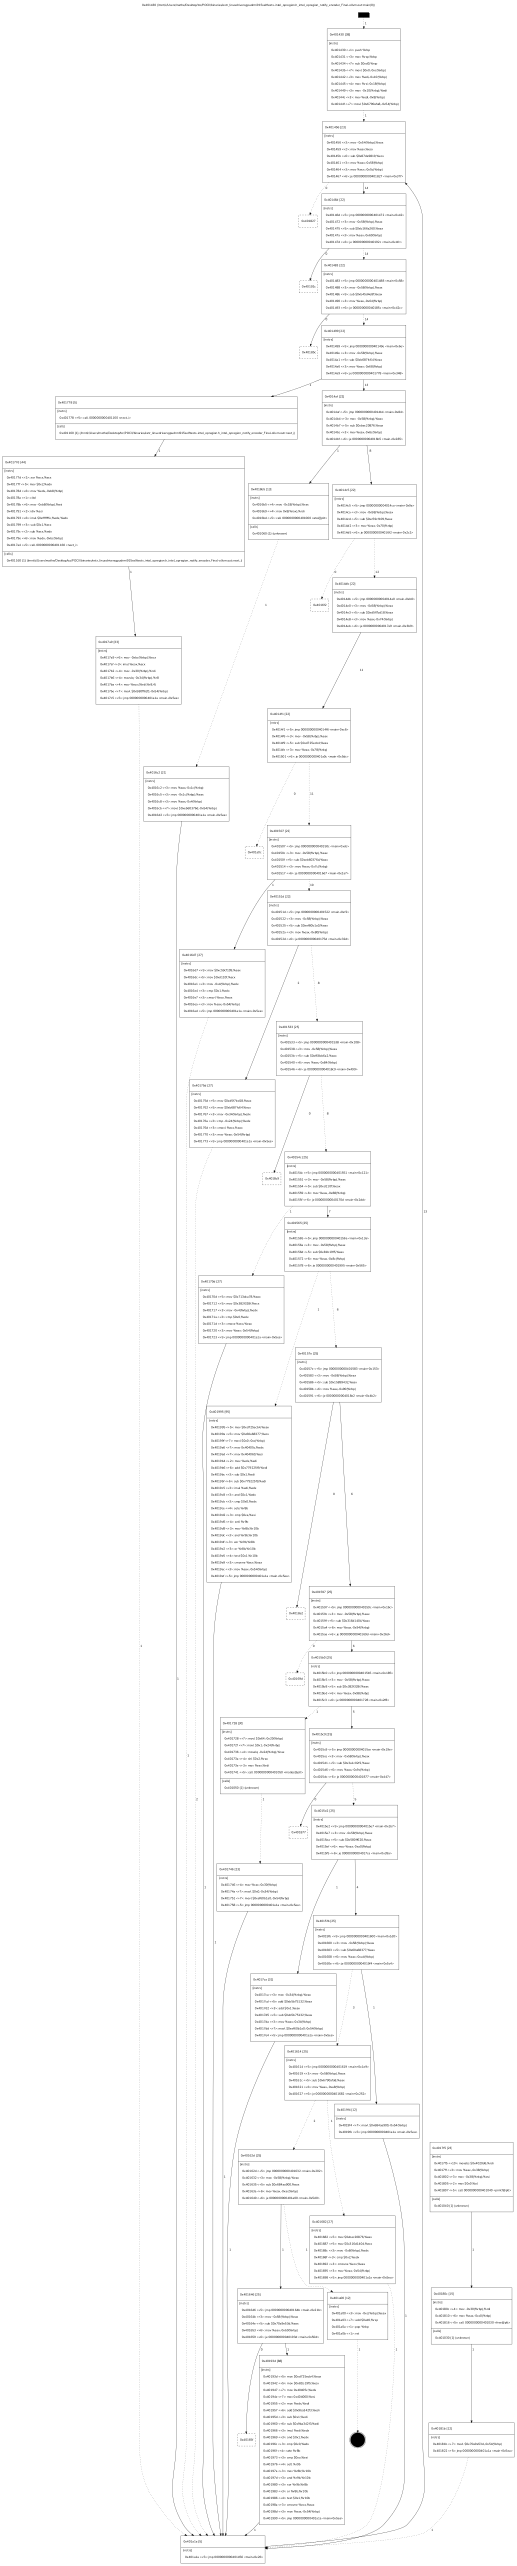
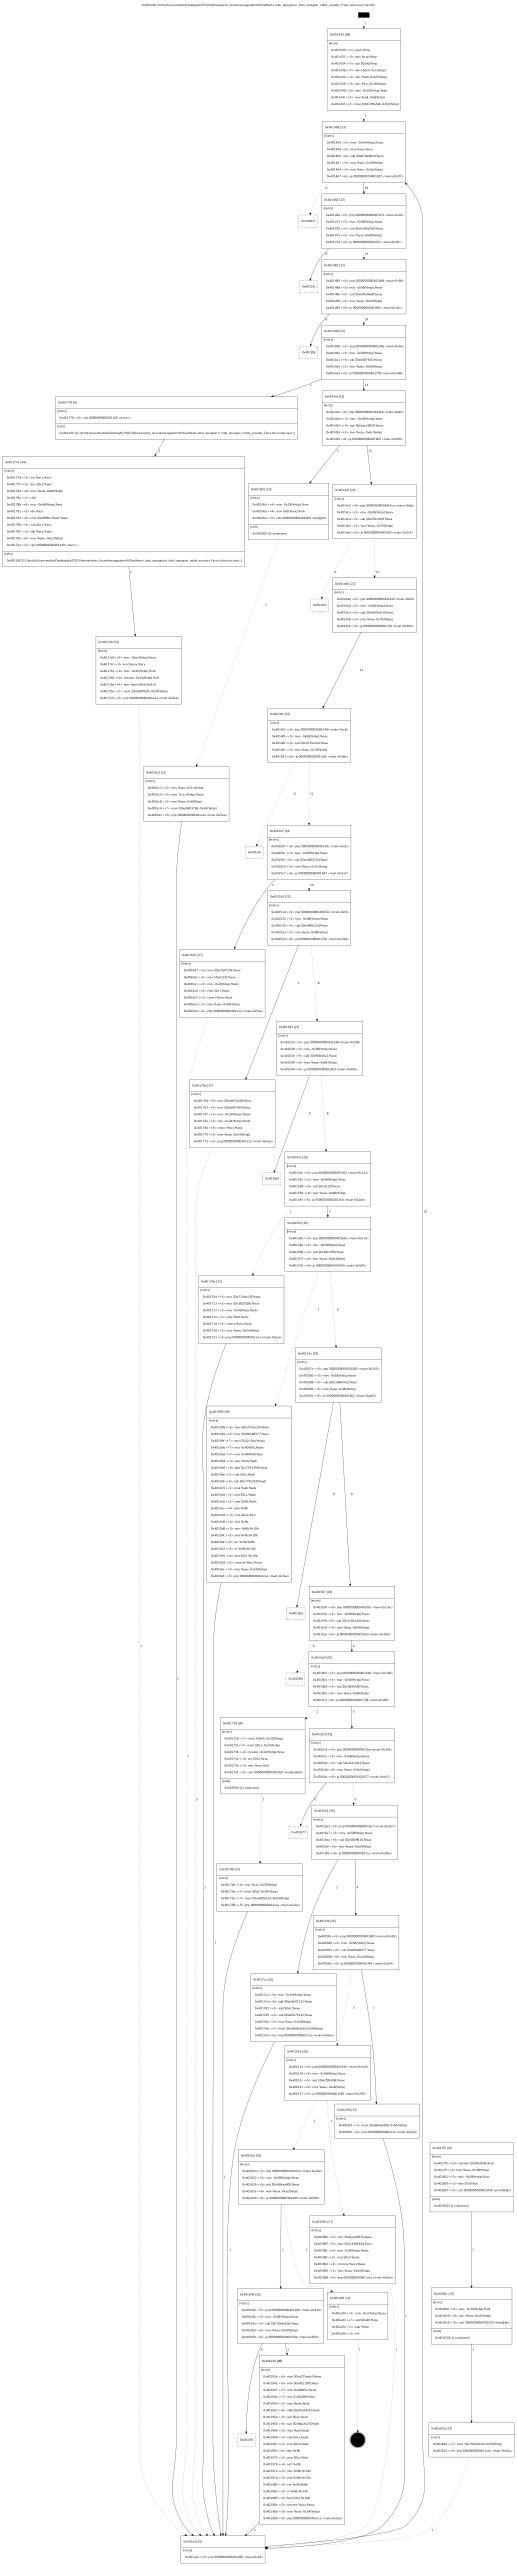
(370, 451) -> (370, 451)
